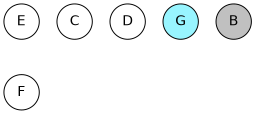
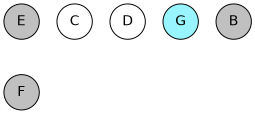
(22, 22) -> (22, 22)
(22, 92) -> (22, 92)
